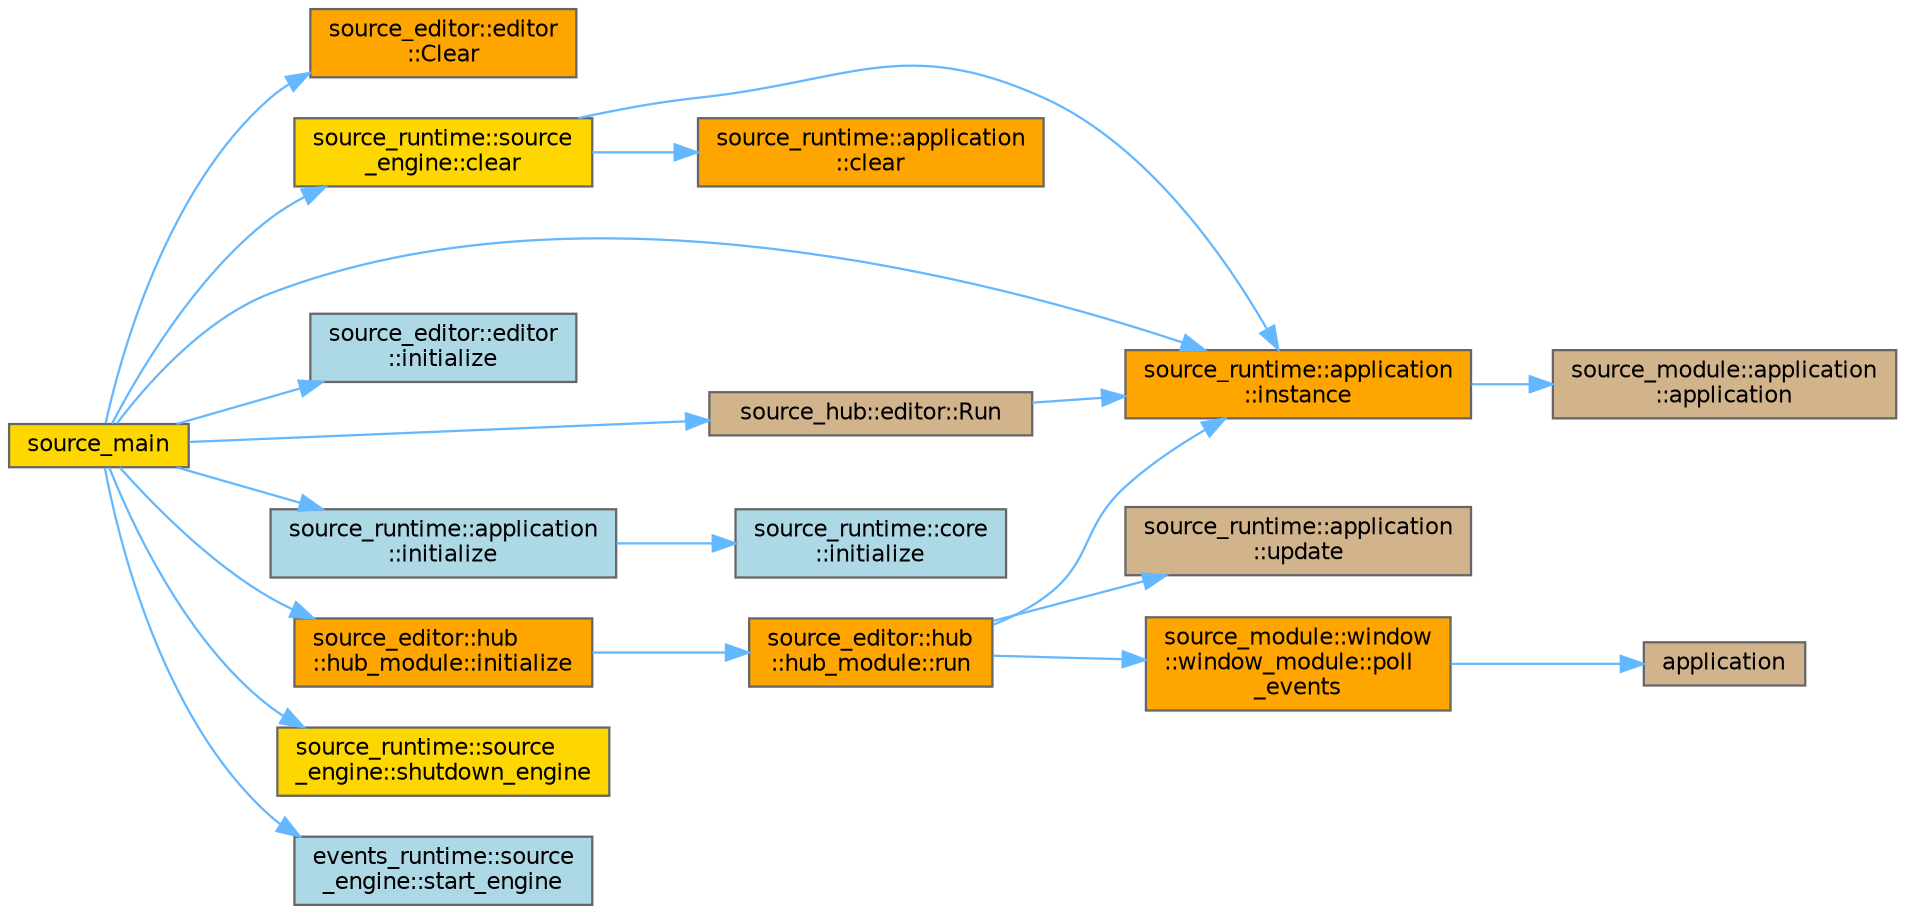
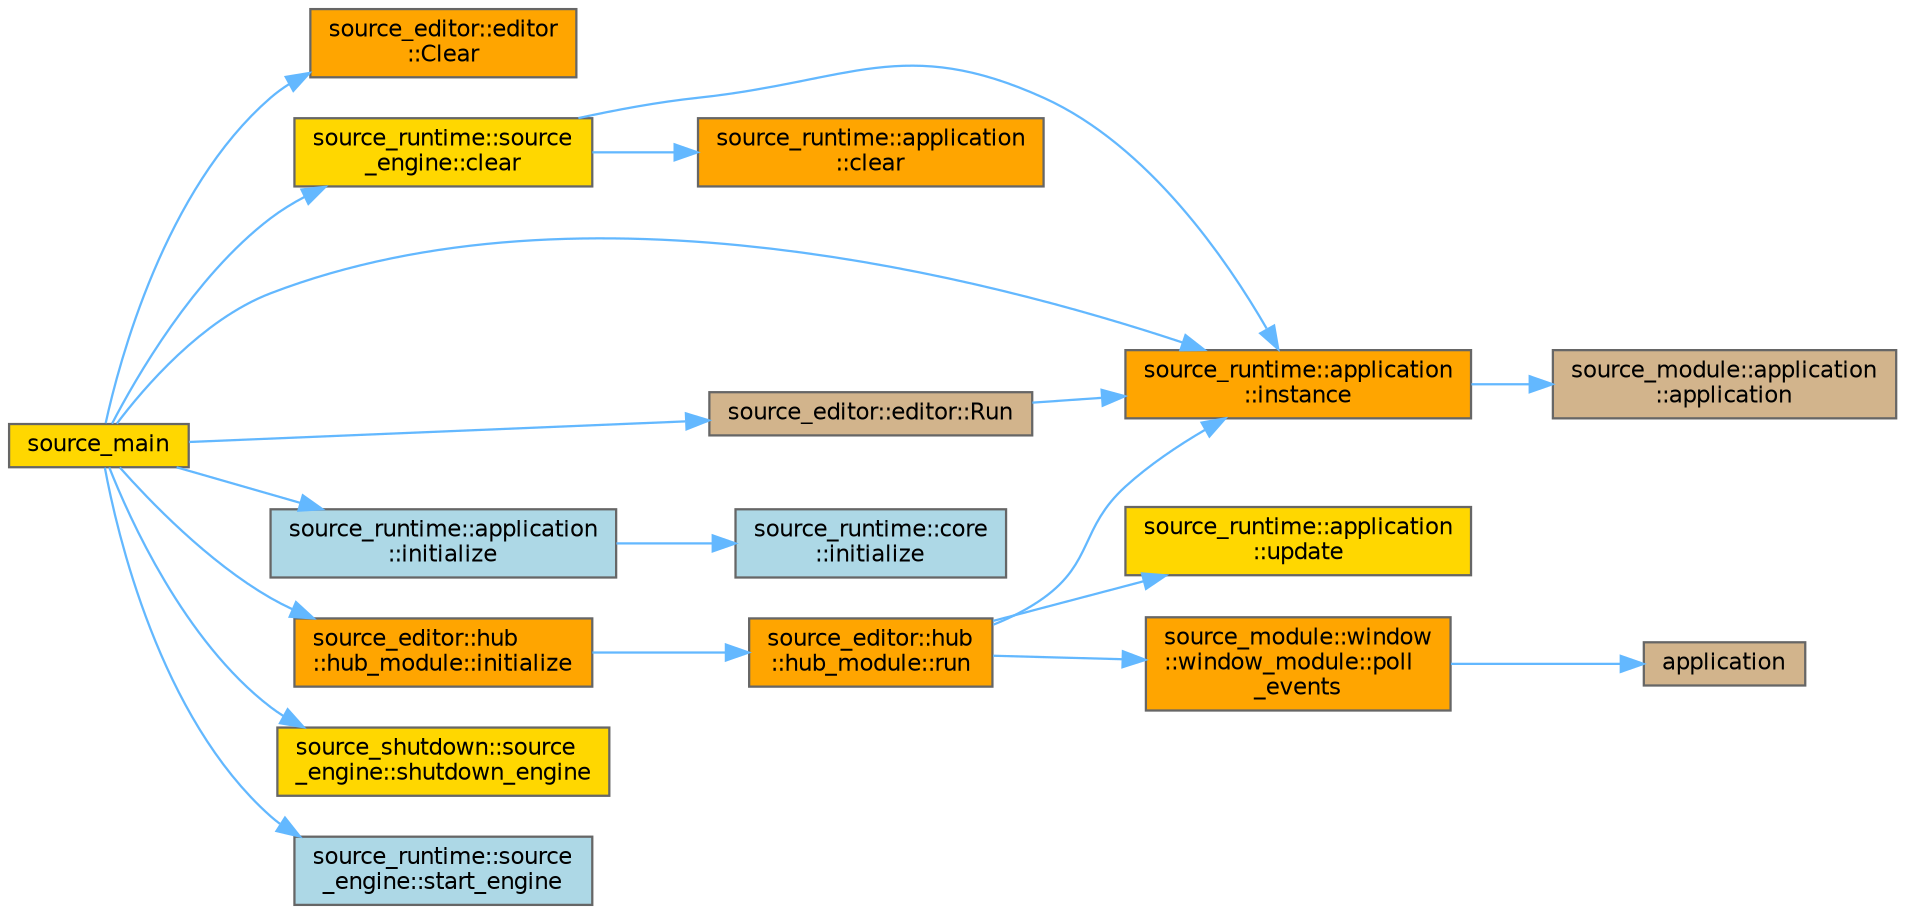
(443, 348) -> none
(871, 414) -> (871, 414)
(1298, 541) -> (1298, 541)
(443, 762) -> (443, 762)
(443, 871) -> (443, 871)
